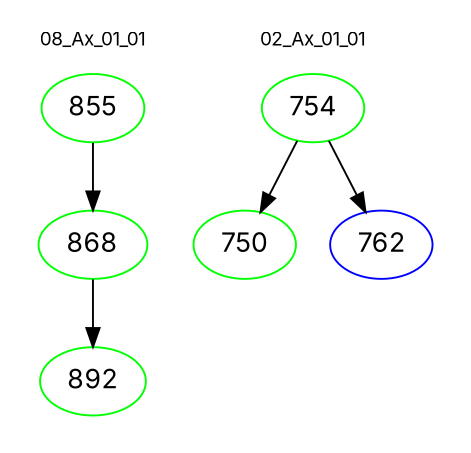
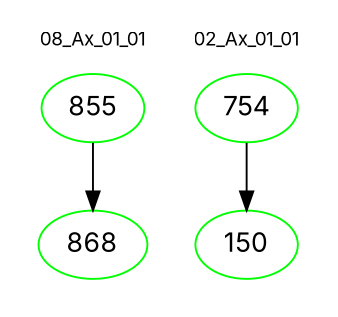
(245, 245) -> (247, 245)
(381, 245) -> none
(93, 381) -> none
